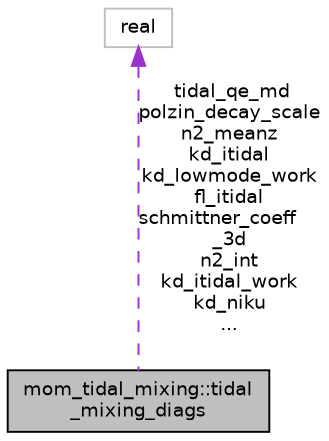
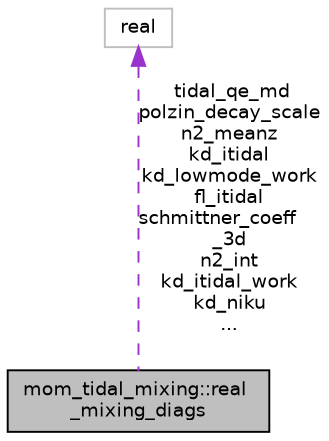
(138, 401) -> (138, 401)
